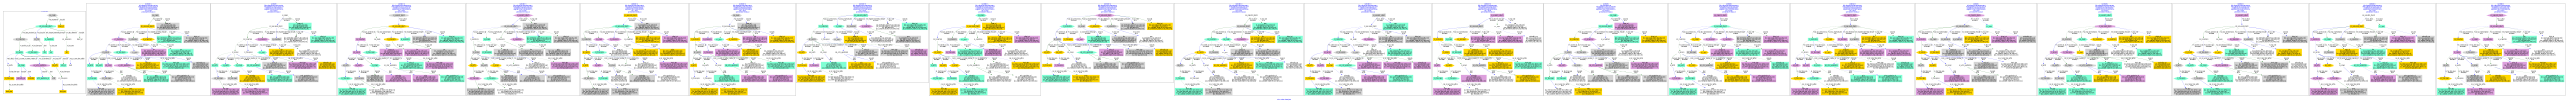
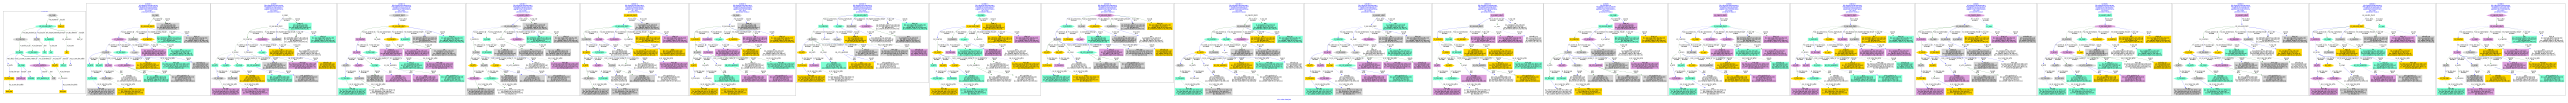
(31, 79) -> (31, 79)
